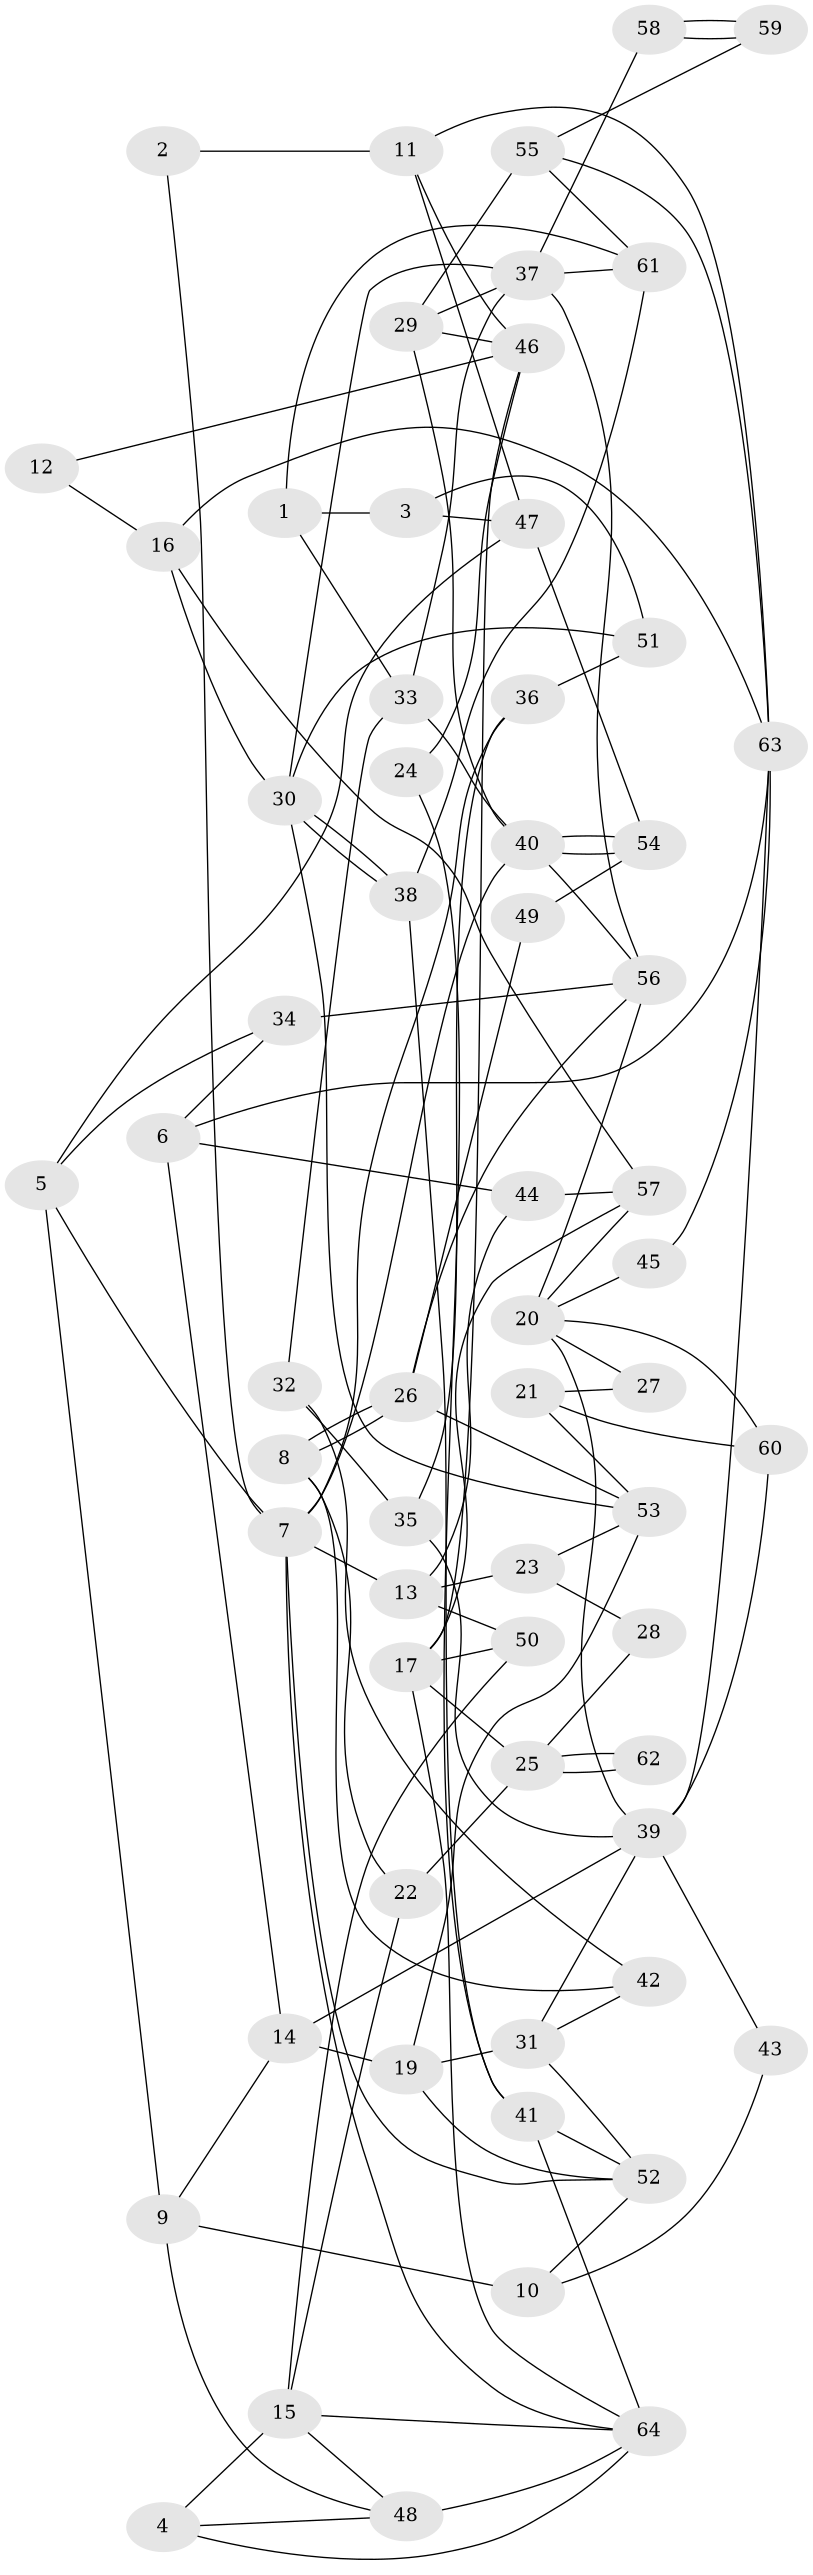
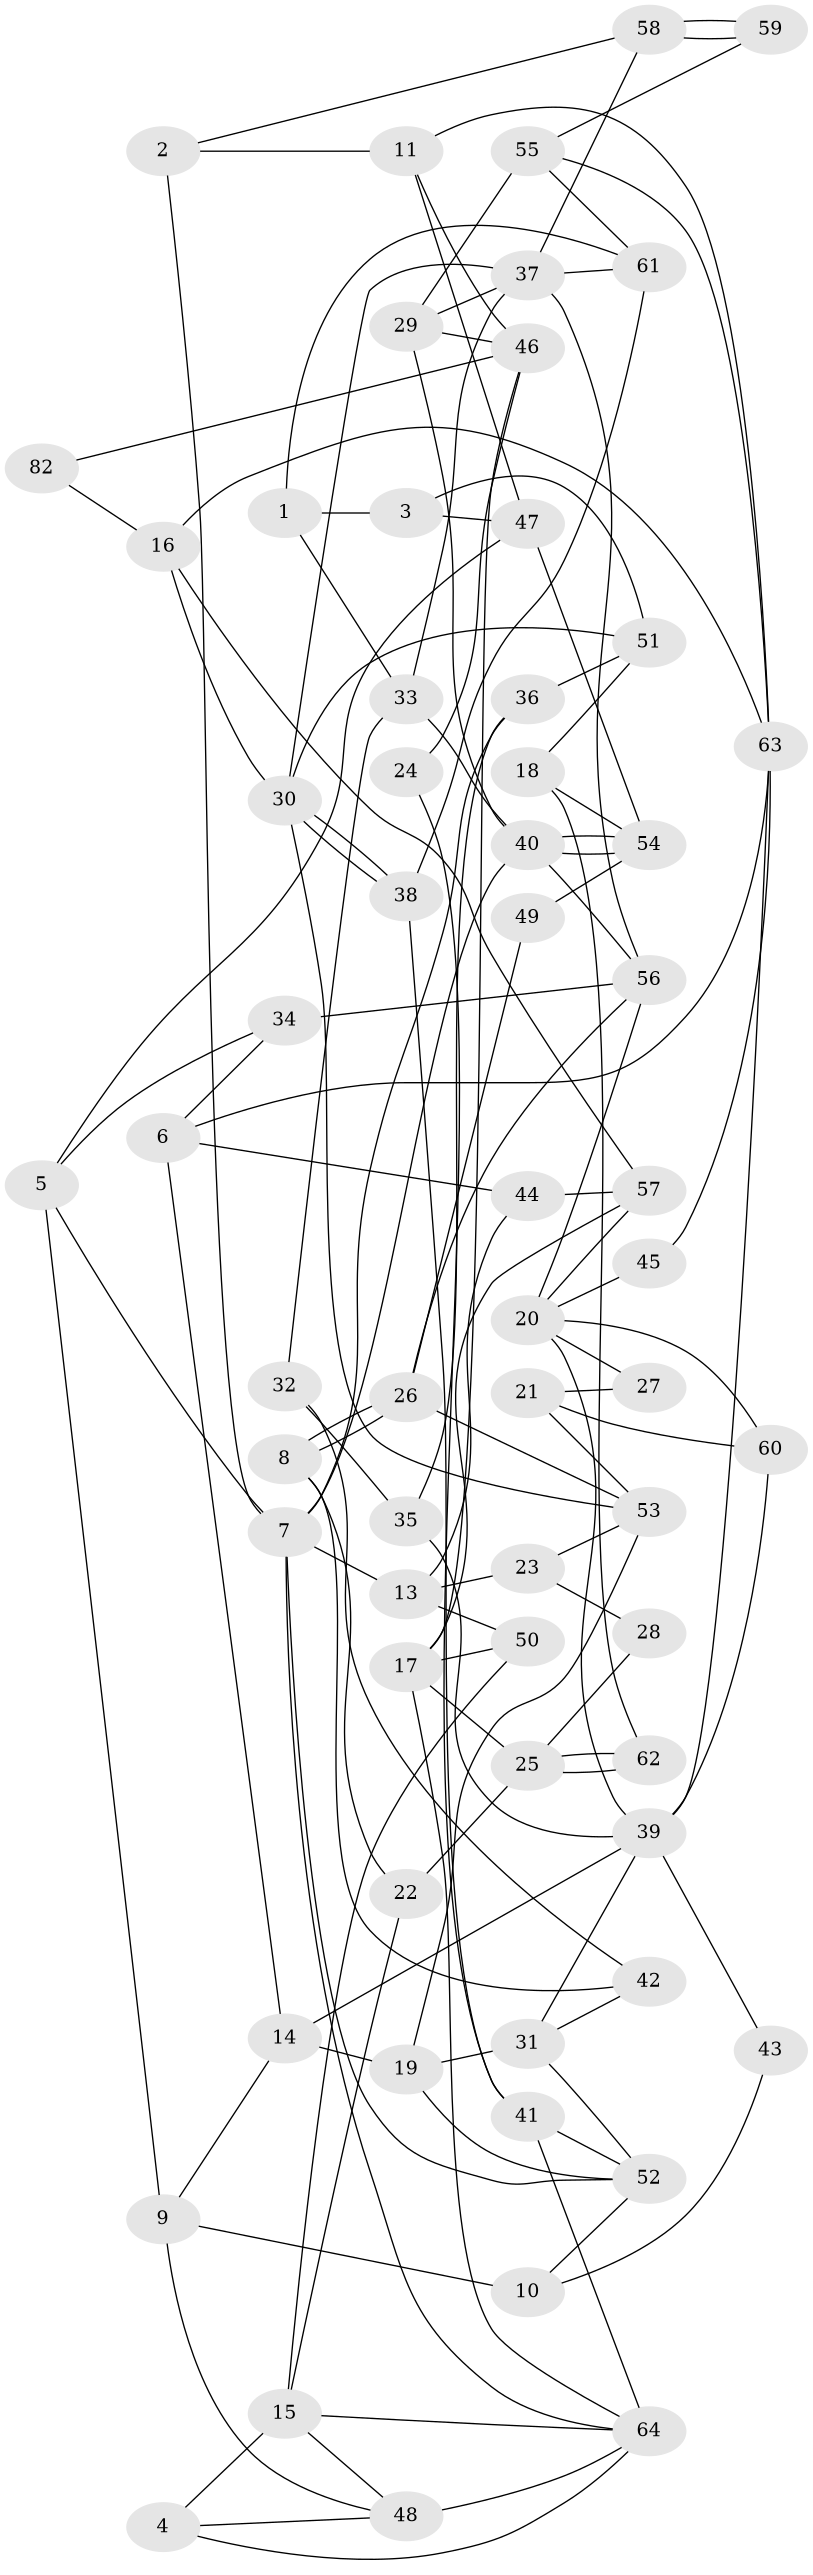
none -> (406, 90)
(42, 468) -> (42, 468)
none -> (528, 772)
